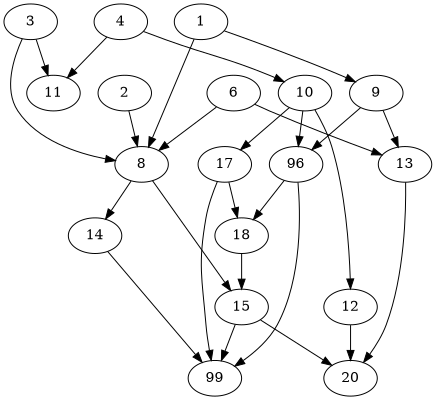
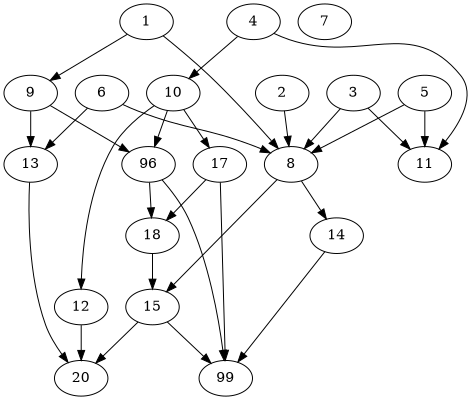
none -> (325, 22)
none -> (425, 93)
